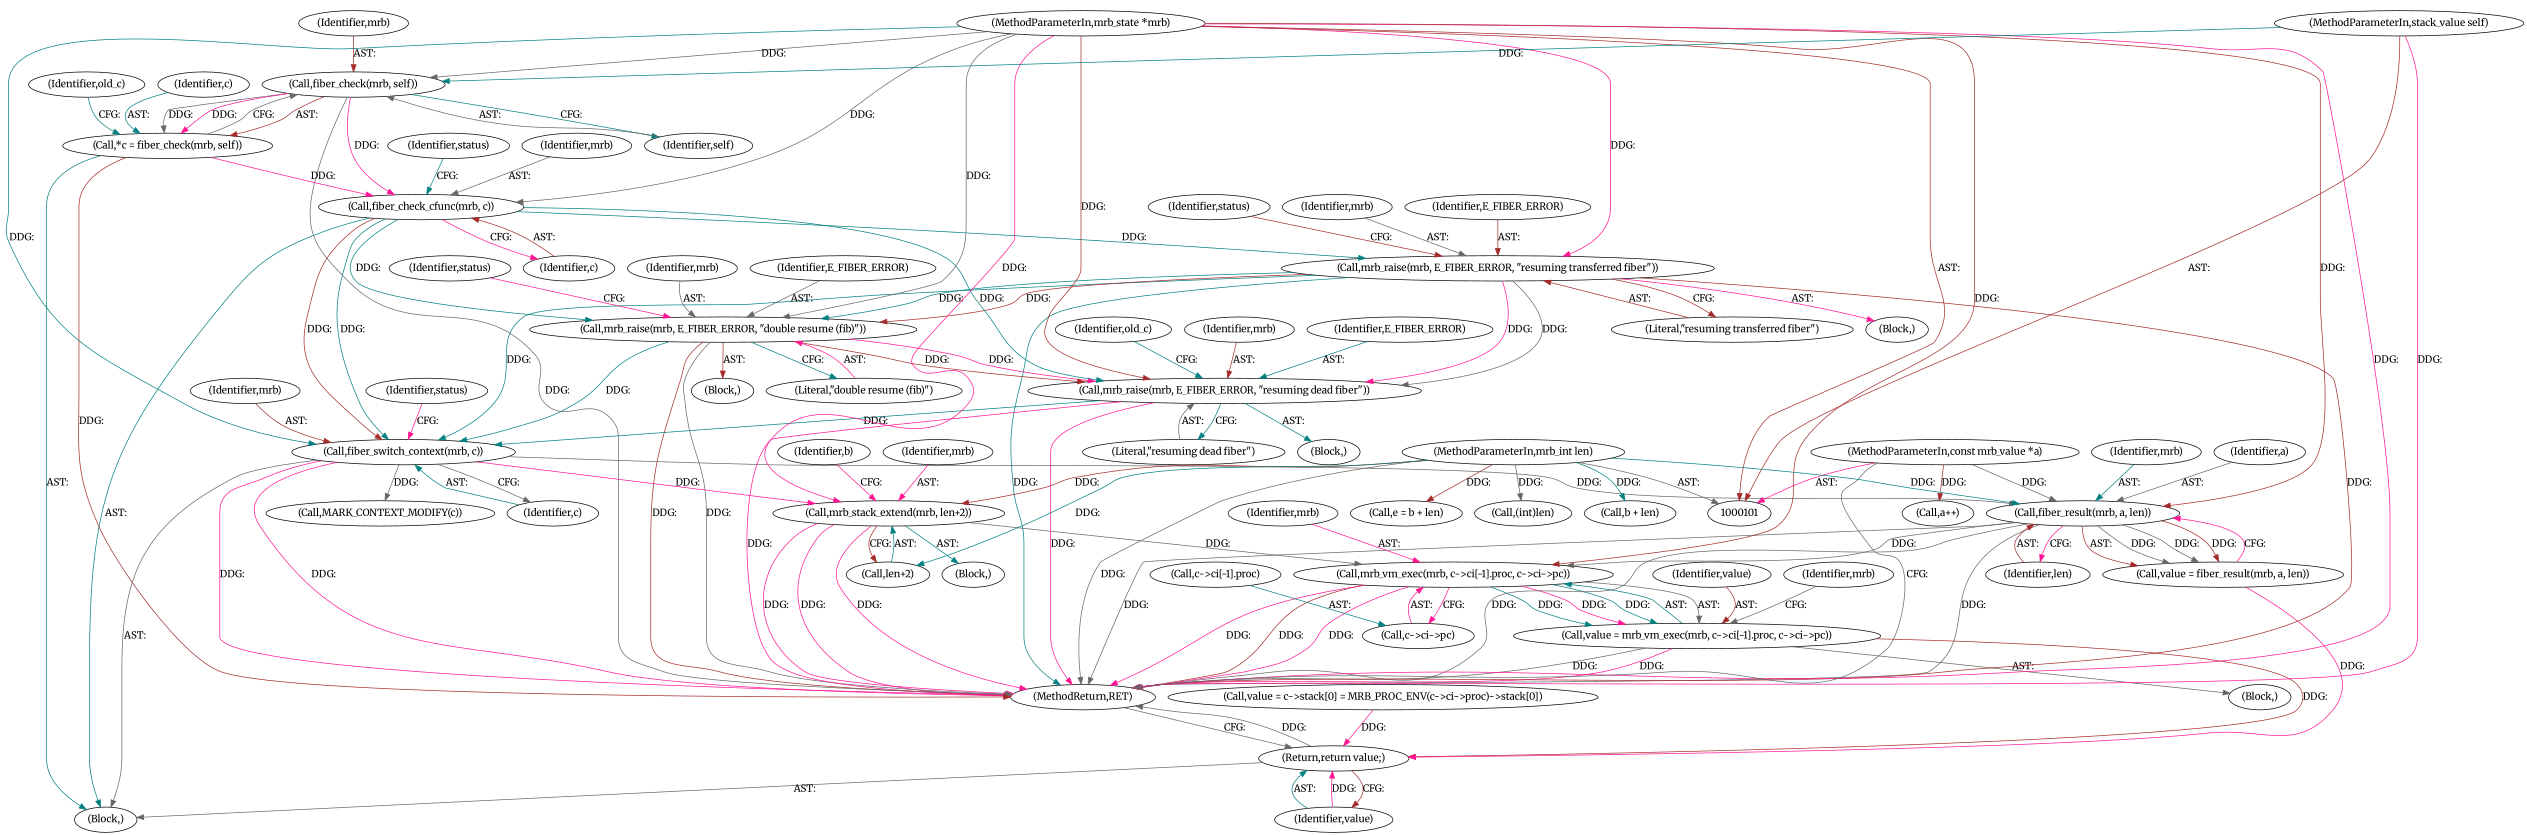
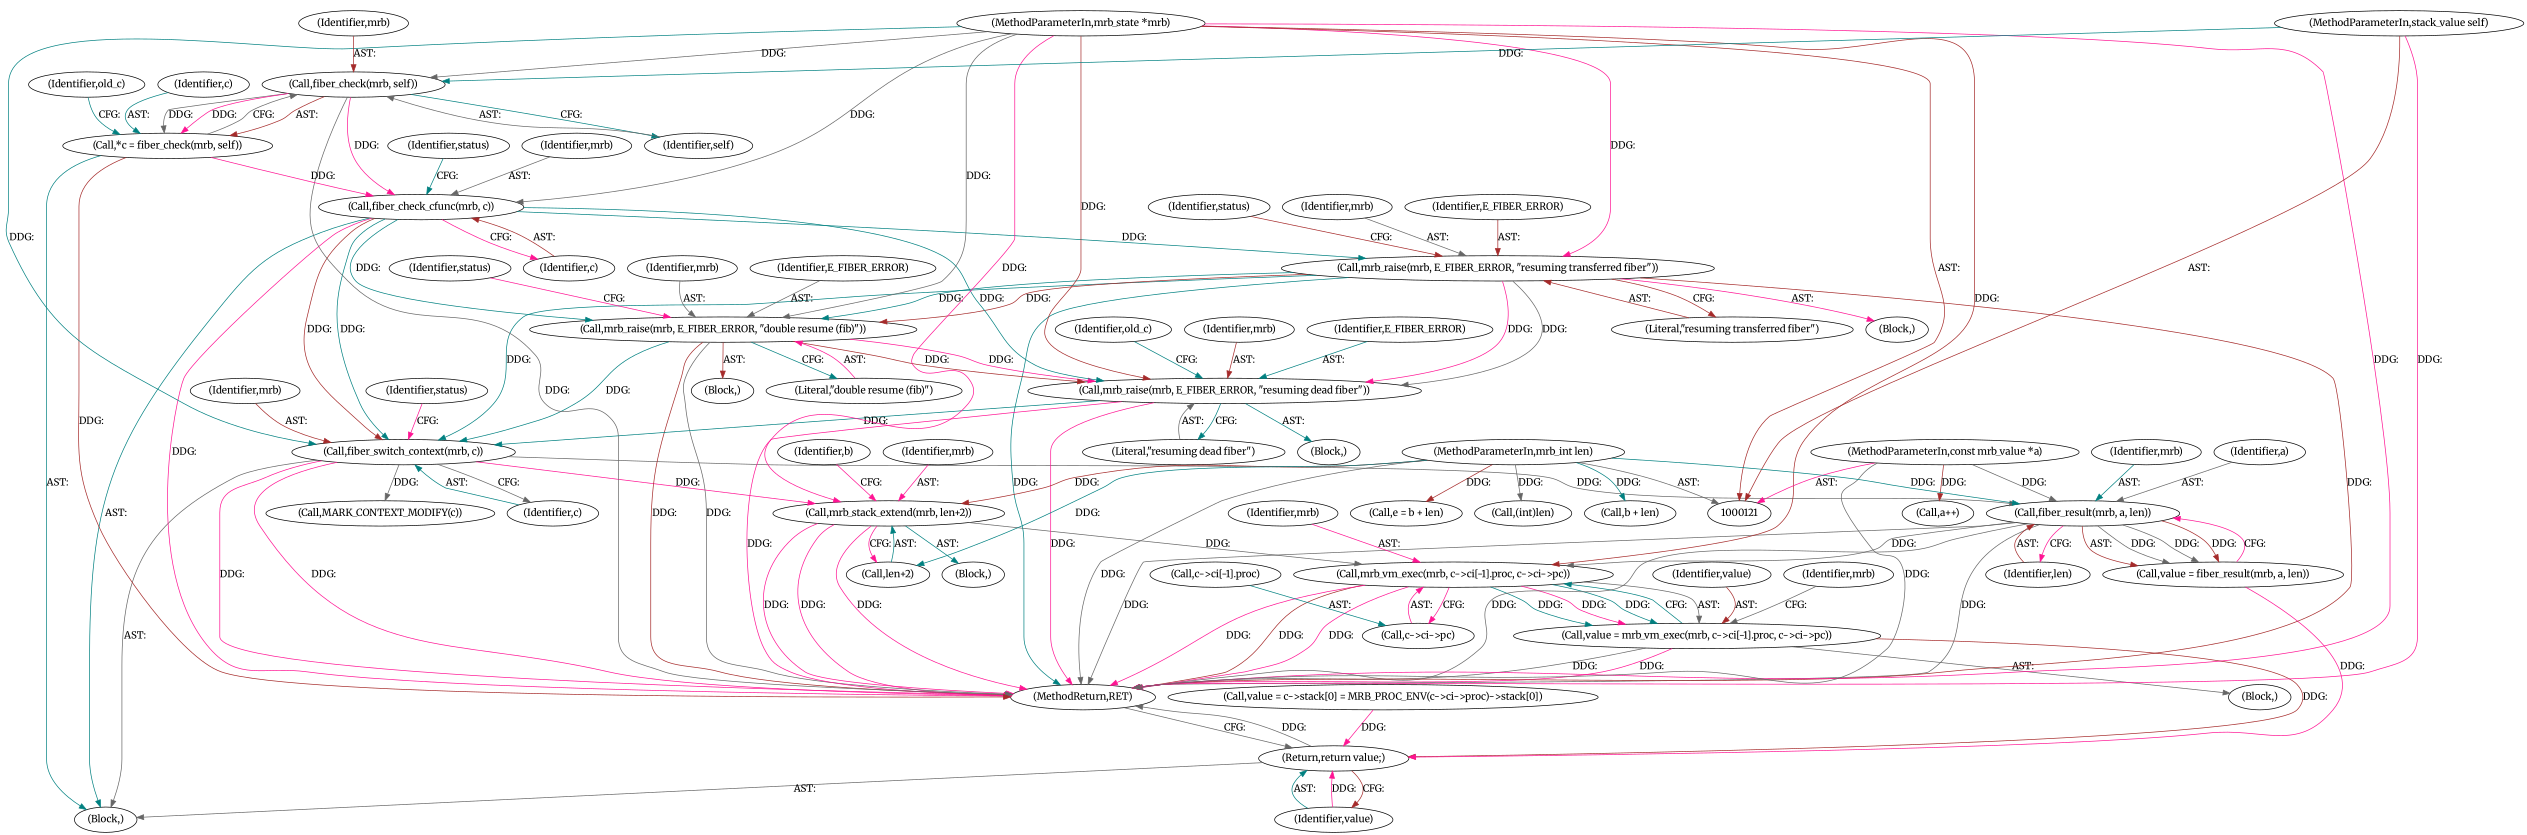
(2114, 45) -> none
(1739, 513) -> (1739, 513)
(869, 541) -> (869, 541)
(1919, 575) -> (1919, 575)
(1677, 605) -> (1677, 605)
none -> (339, 675)
